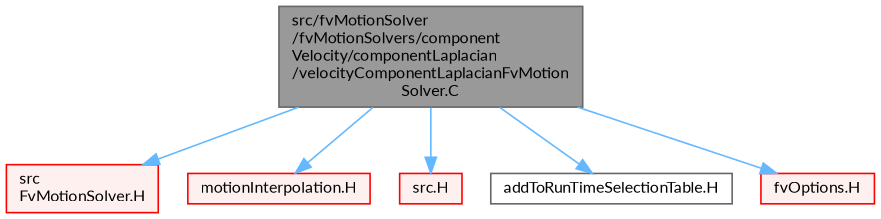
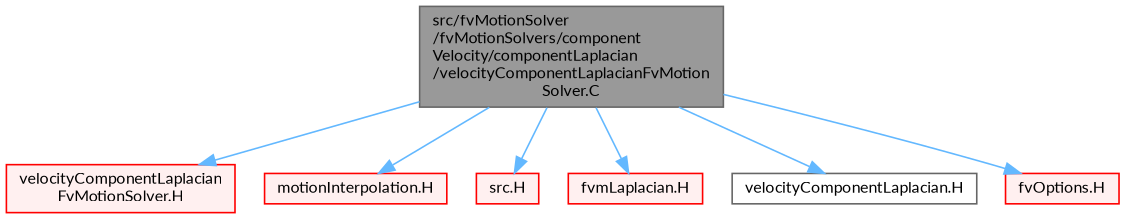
(82, 189) -> (121, 189)
(611, 189) -> (854, 189)
none -> (635, 189)
